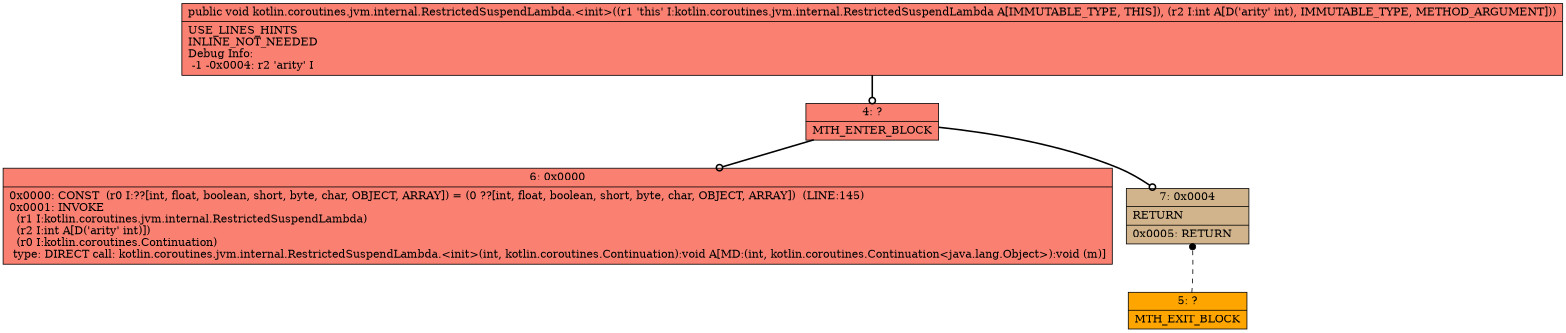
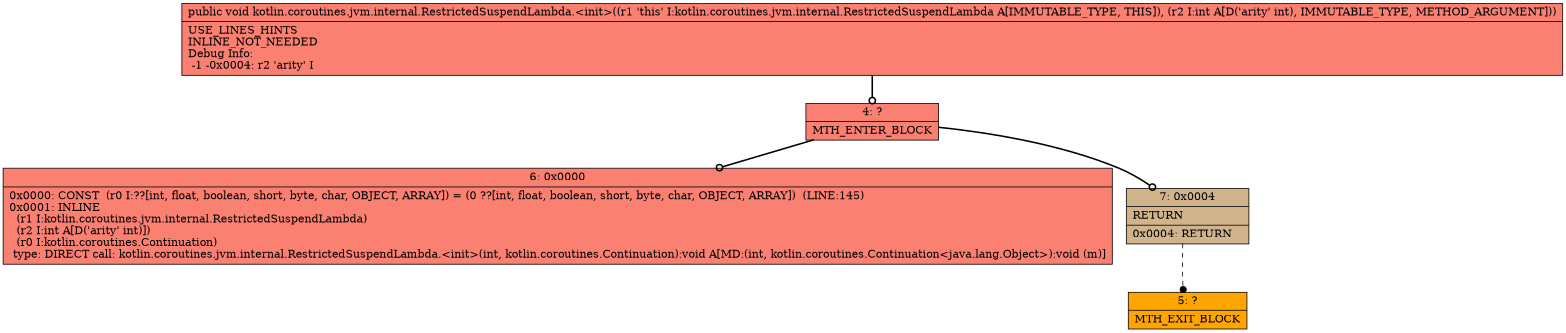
(60, 208) -> (59, 208)
(1188, 234) -> (1188, 234)
(1193, 271) -> (1182, 265)
